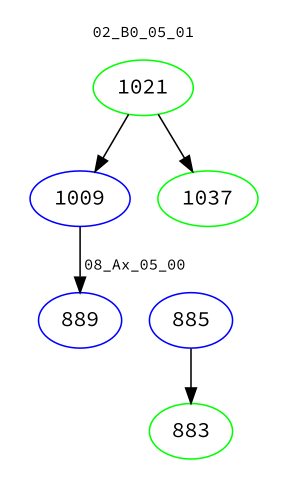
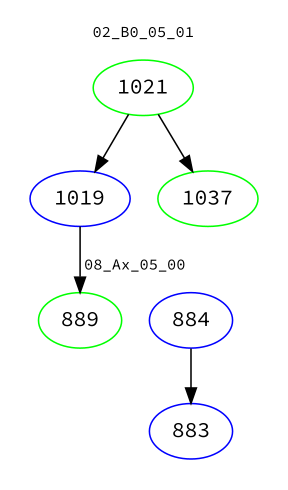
(80, 199) -> (80, 199)
(80, 320) -> (80, 320)
(191, 320) -> (191, 320)
(191, 431) -> (191, 431)
